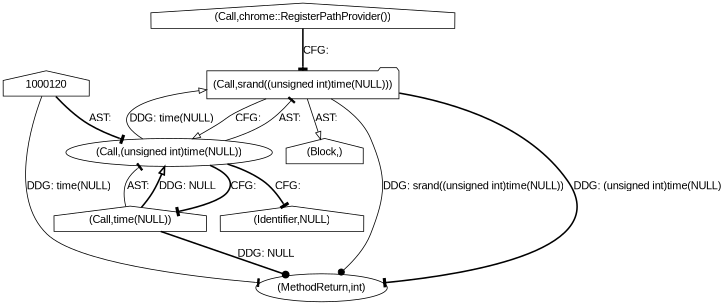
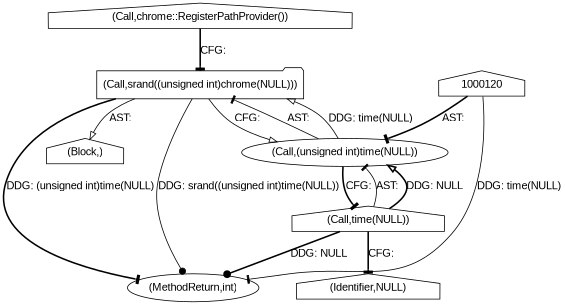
(303, 85) -> (200, 85)
(259, 178) -> (368, 251)
